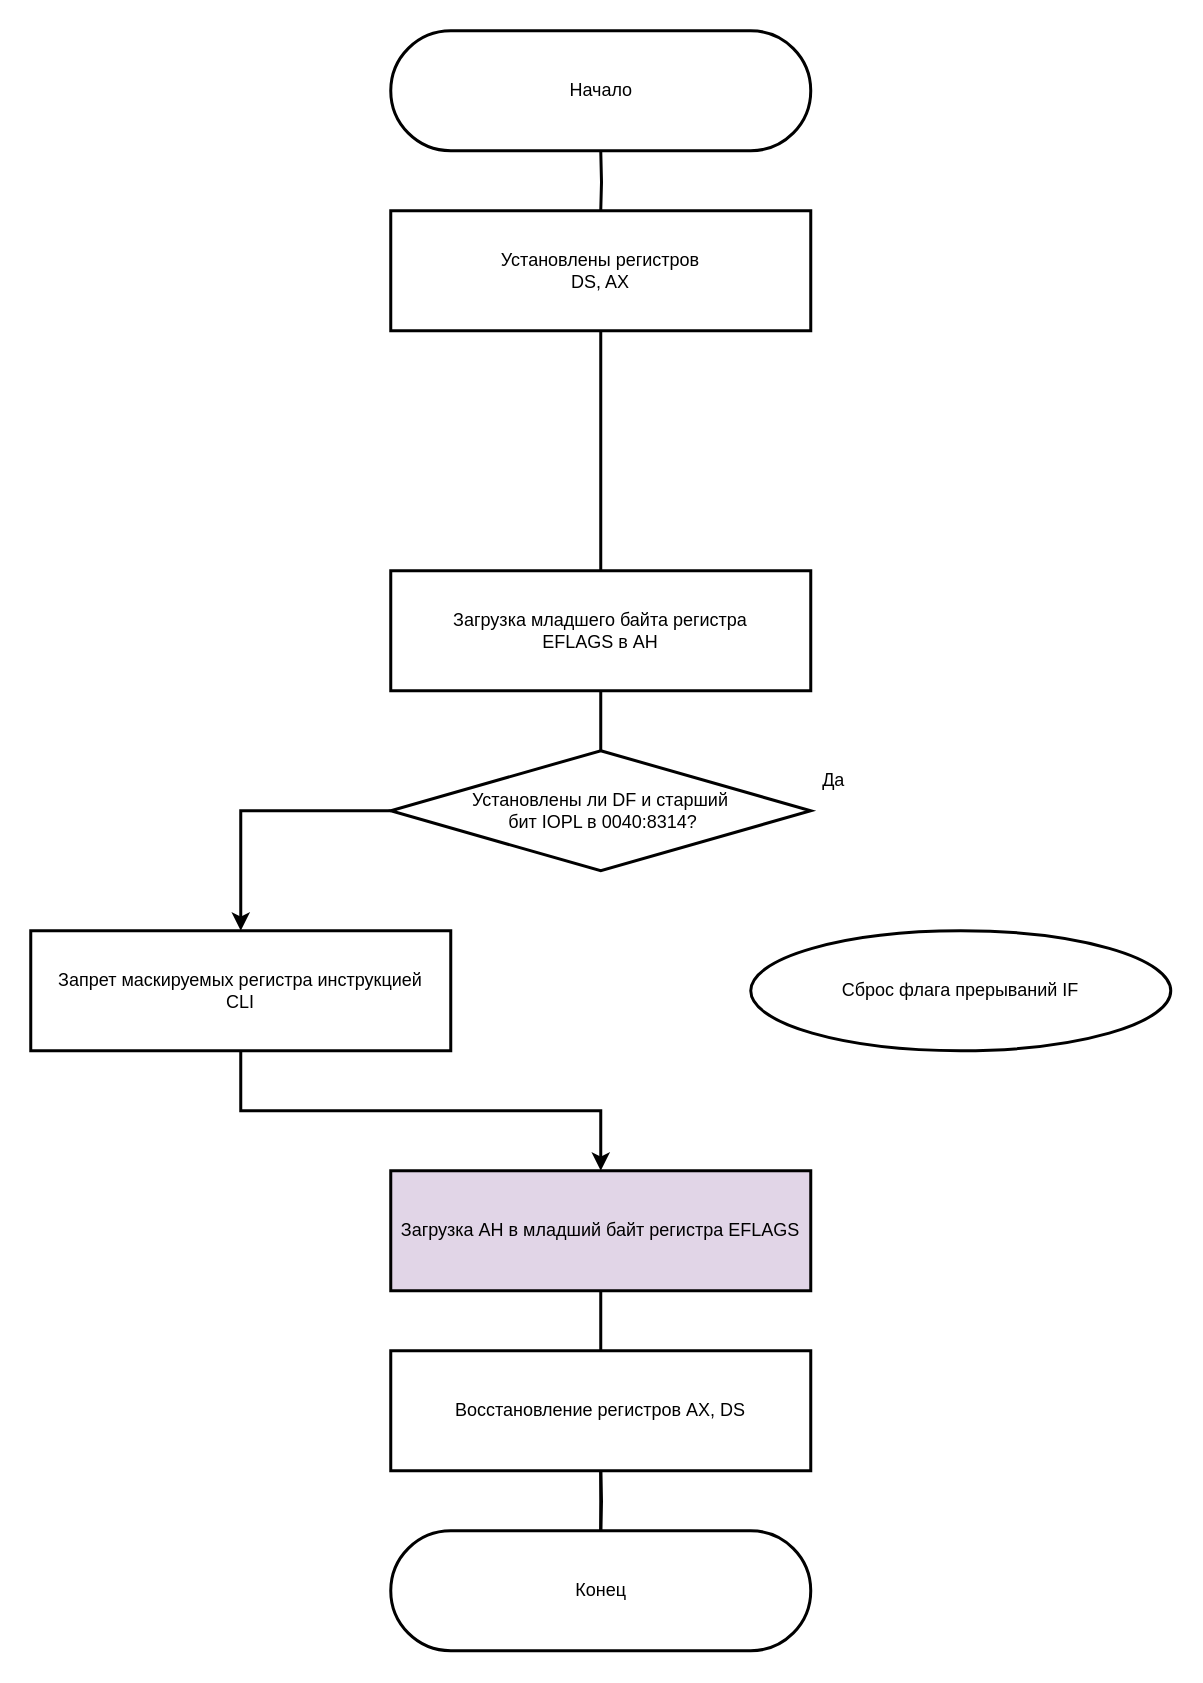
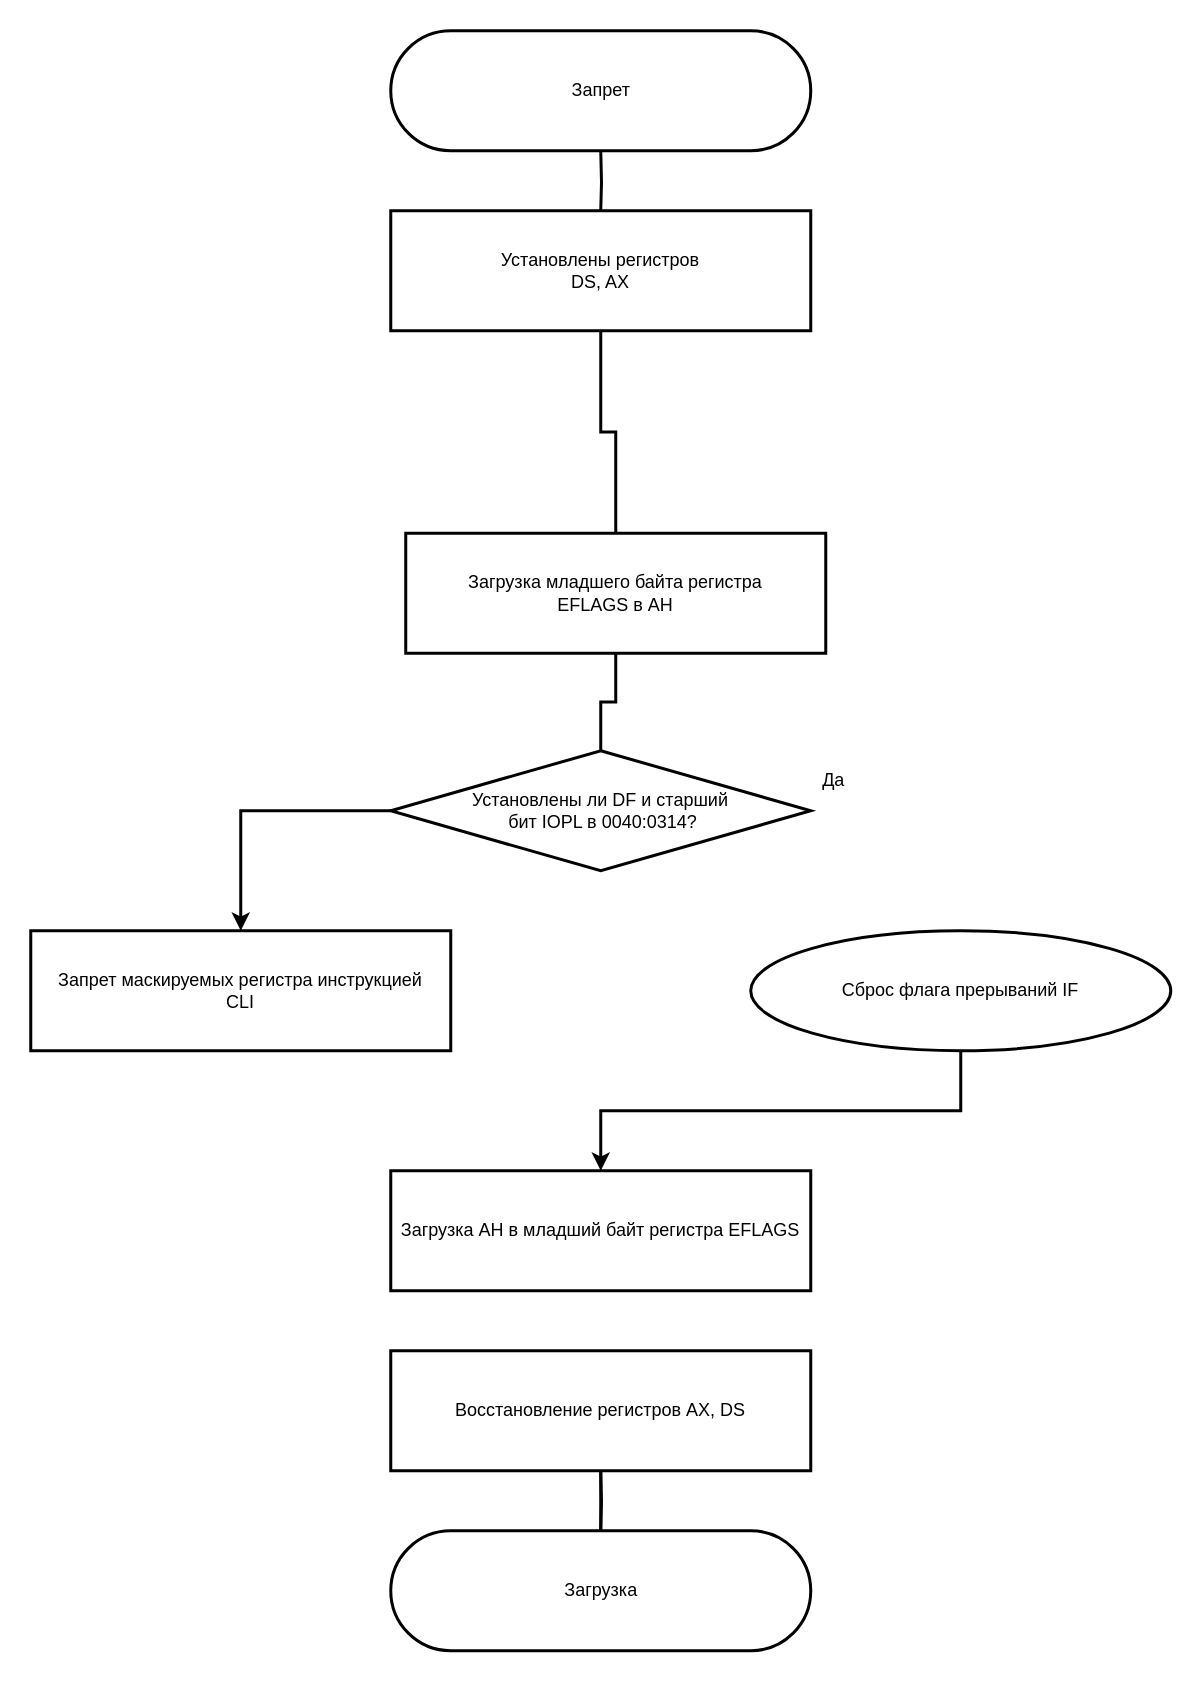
(602, 91) -> (602, 91)
(601, 631) -> (616, 593)
(601, 811) -> (601, 811)
(389, 1111) -> none
none -> (812, 1111)
(601, 1231) -> (601, 1231)
(601, 1320) -> none
(602, 1591) -> (602, 1591)
